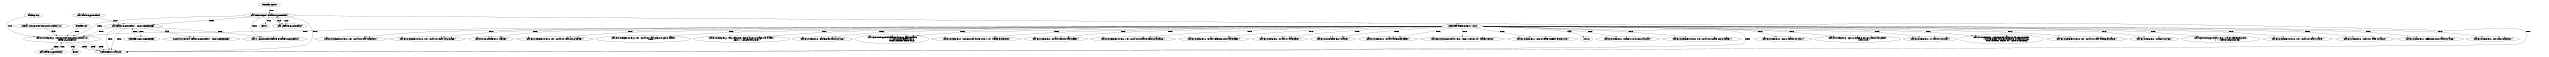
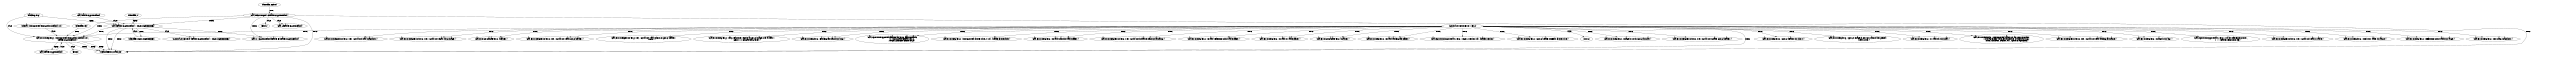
none -> (133, 15)
none -> (79, 20)
(283, 20) -> none
(1463, 26) -> (1463, 26)
(135, 31) -> (135, 31)
